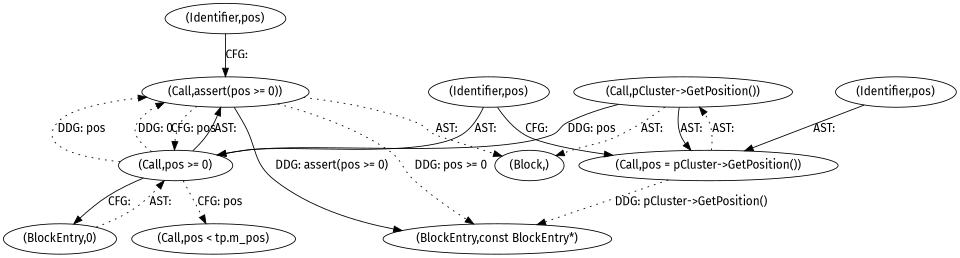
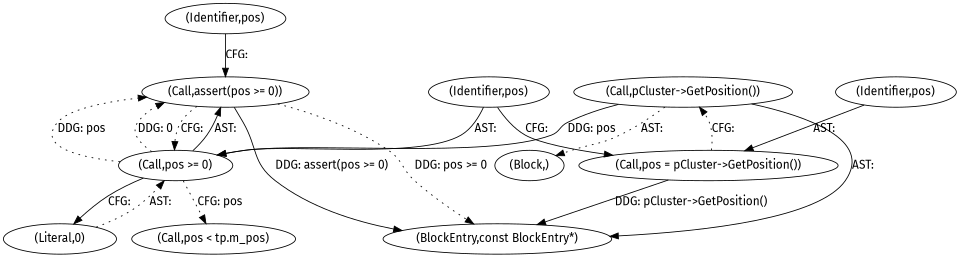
(401, 117) -> none
(678, 126) -> (806, 206)
(194, 129) -> (194, 129)
(725, 129) -> (725, 129)
(607, 201) -> (607, 201)
(60, 239) -> (60, 239)
